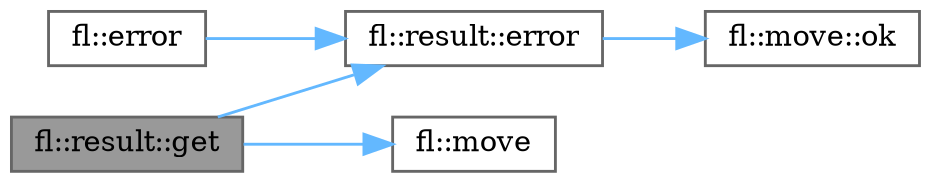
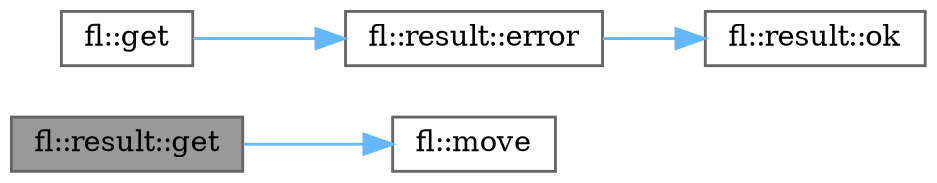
(127, 39) -> (127, 39)
(812, 39) -> (815, 39)
(286, 96) -> none
